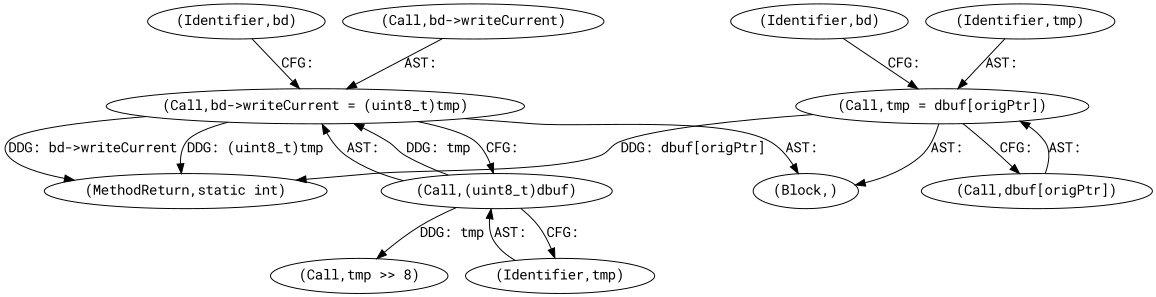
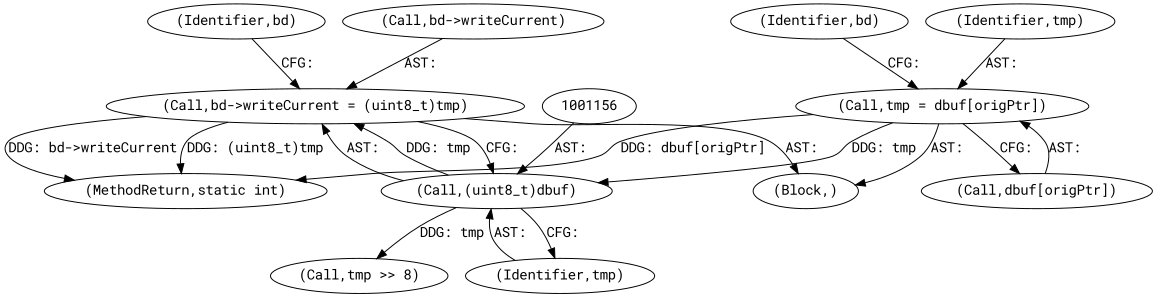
none -> (589, 106)
none -> (755, 168)
